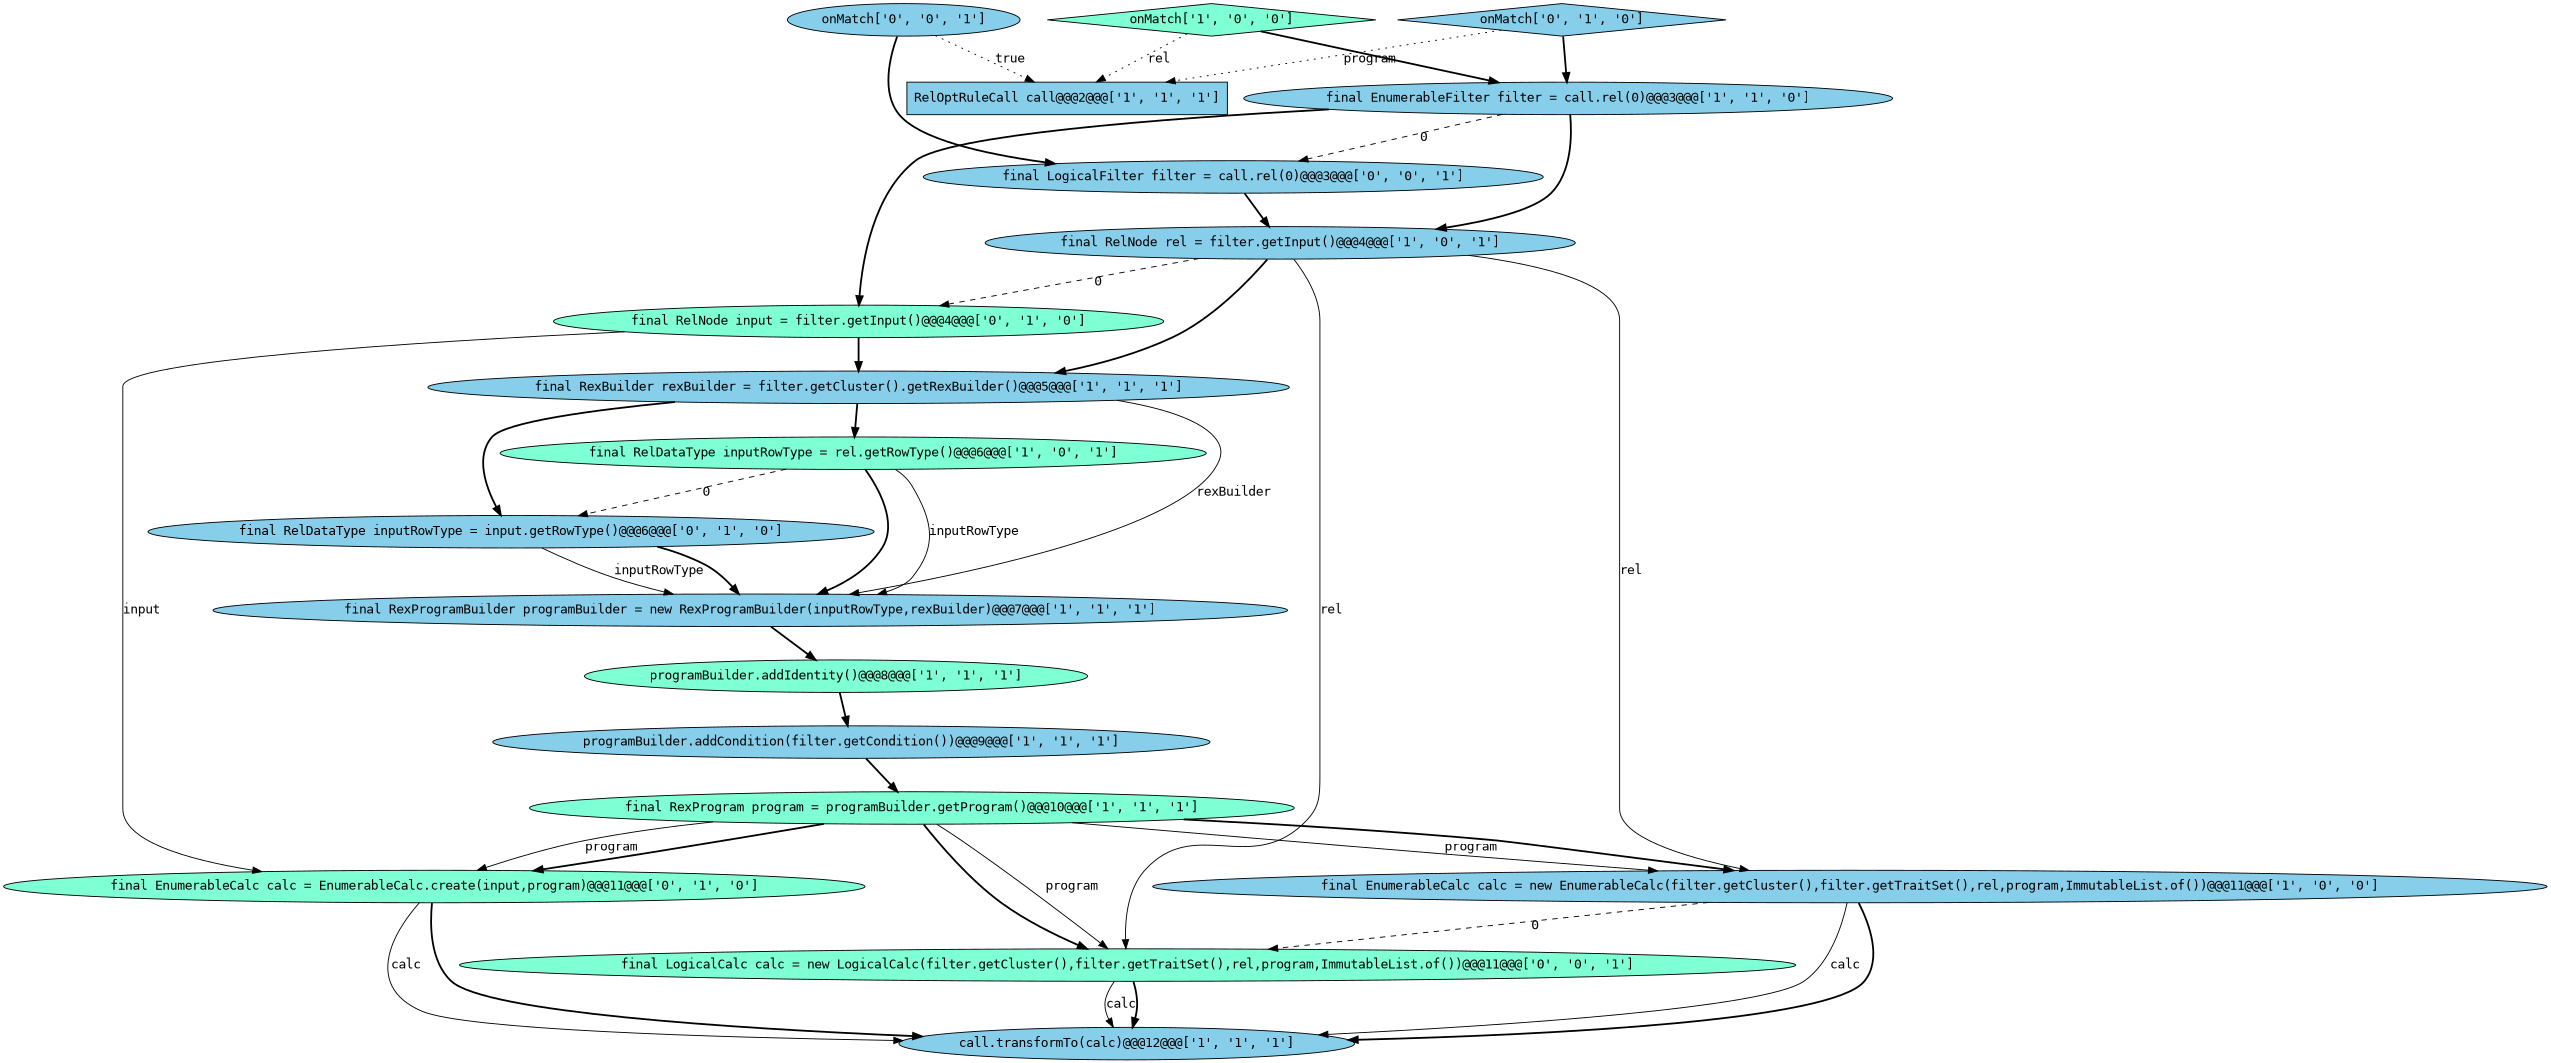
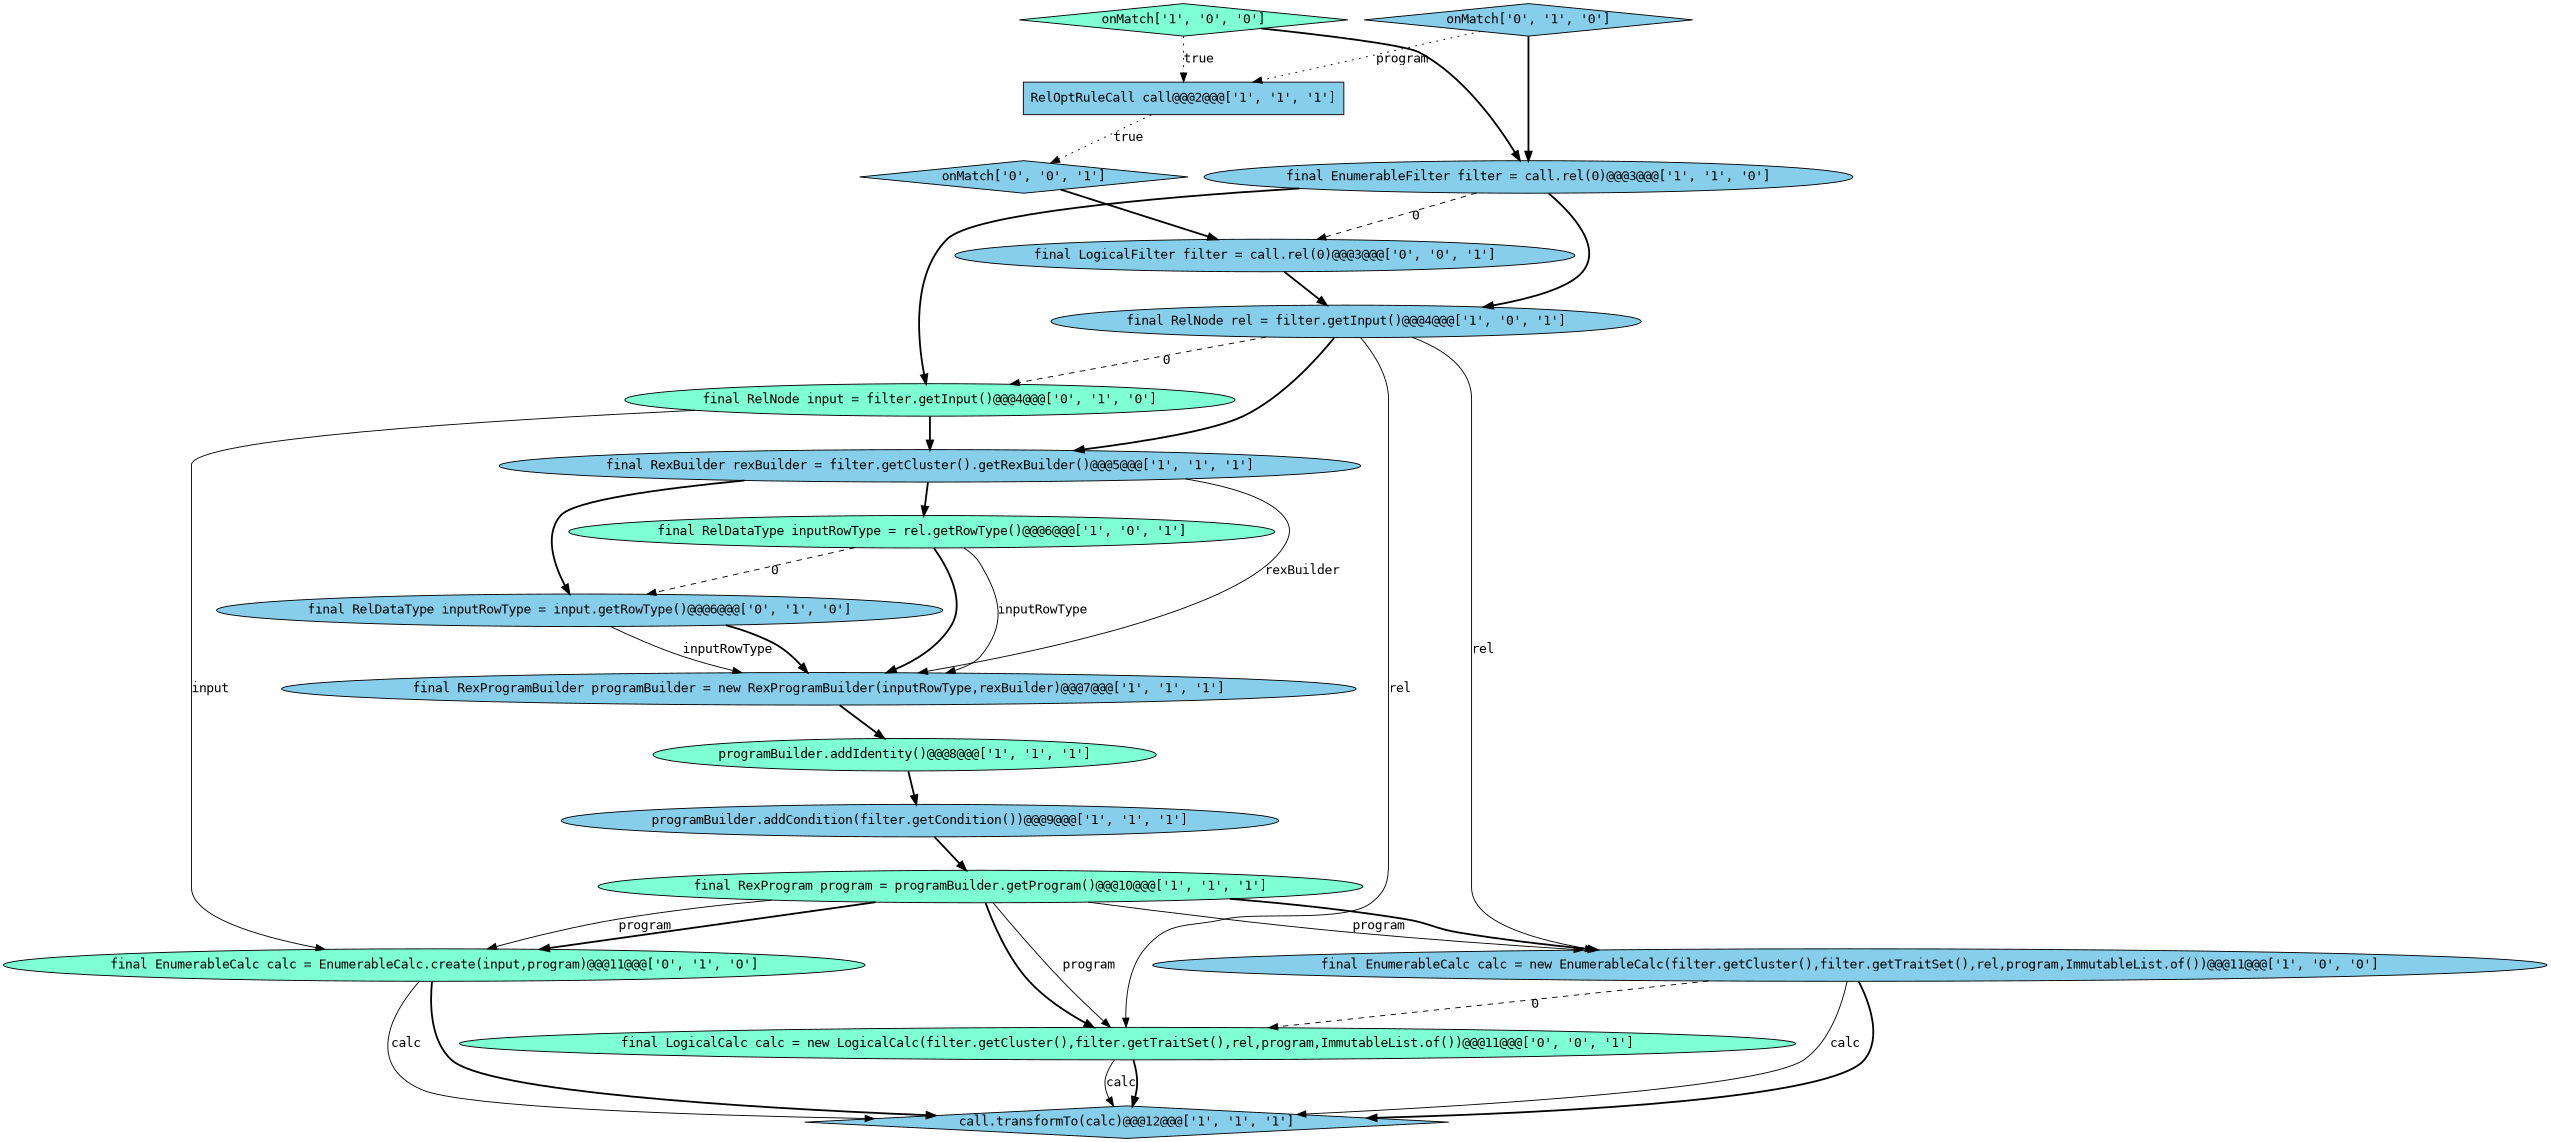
(904, 20) -> (1024, 177)
(981, 57) -> (1105, 137)
(1159, 59) -> (1199, 59)
(1127, 1044) -> (1127, 1122)
